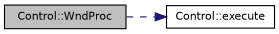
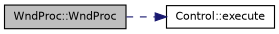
(65, 17) -> (65, 17)
